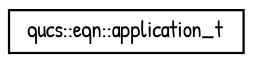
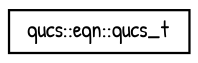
(126, 32) -> (99, 32)
